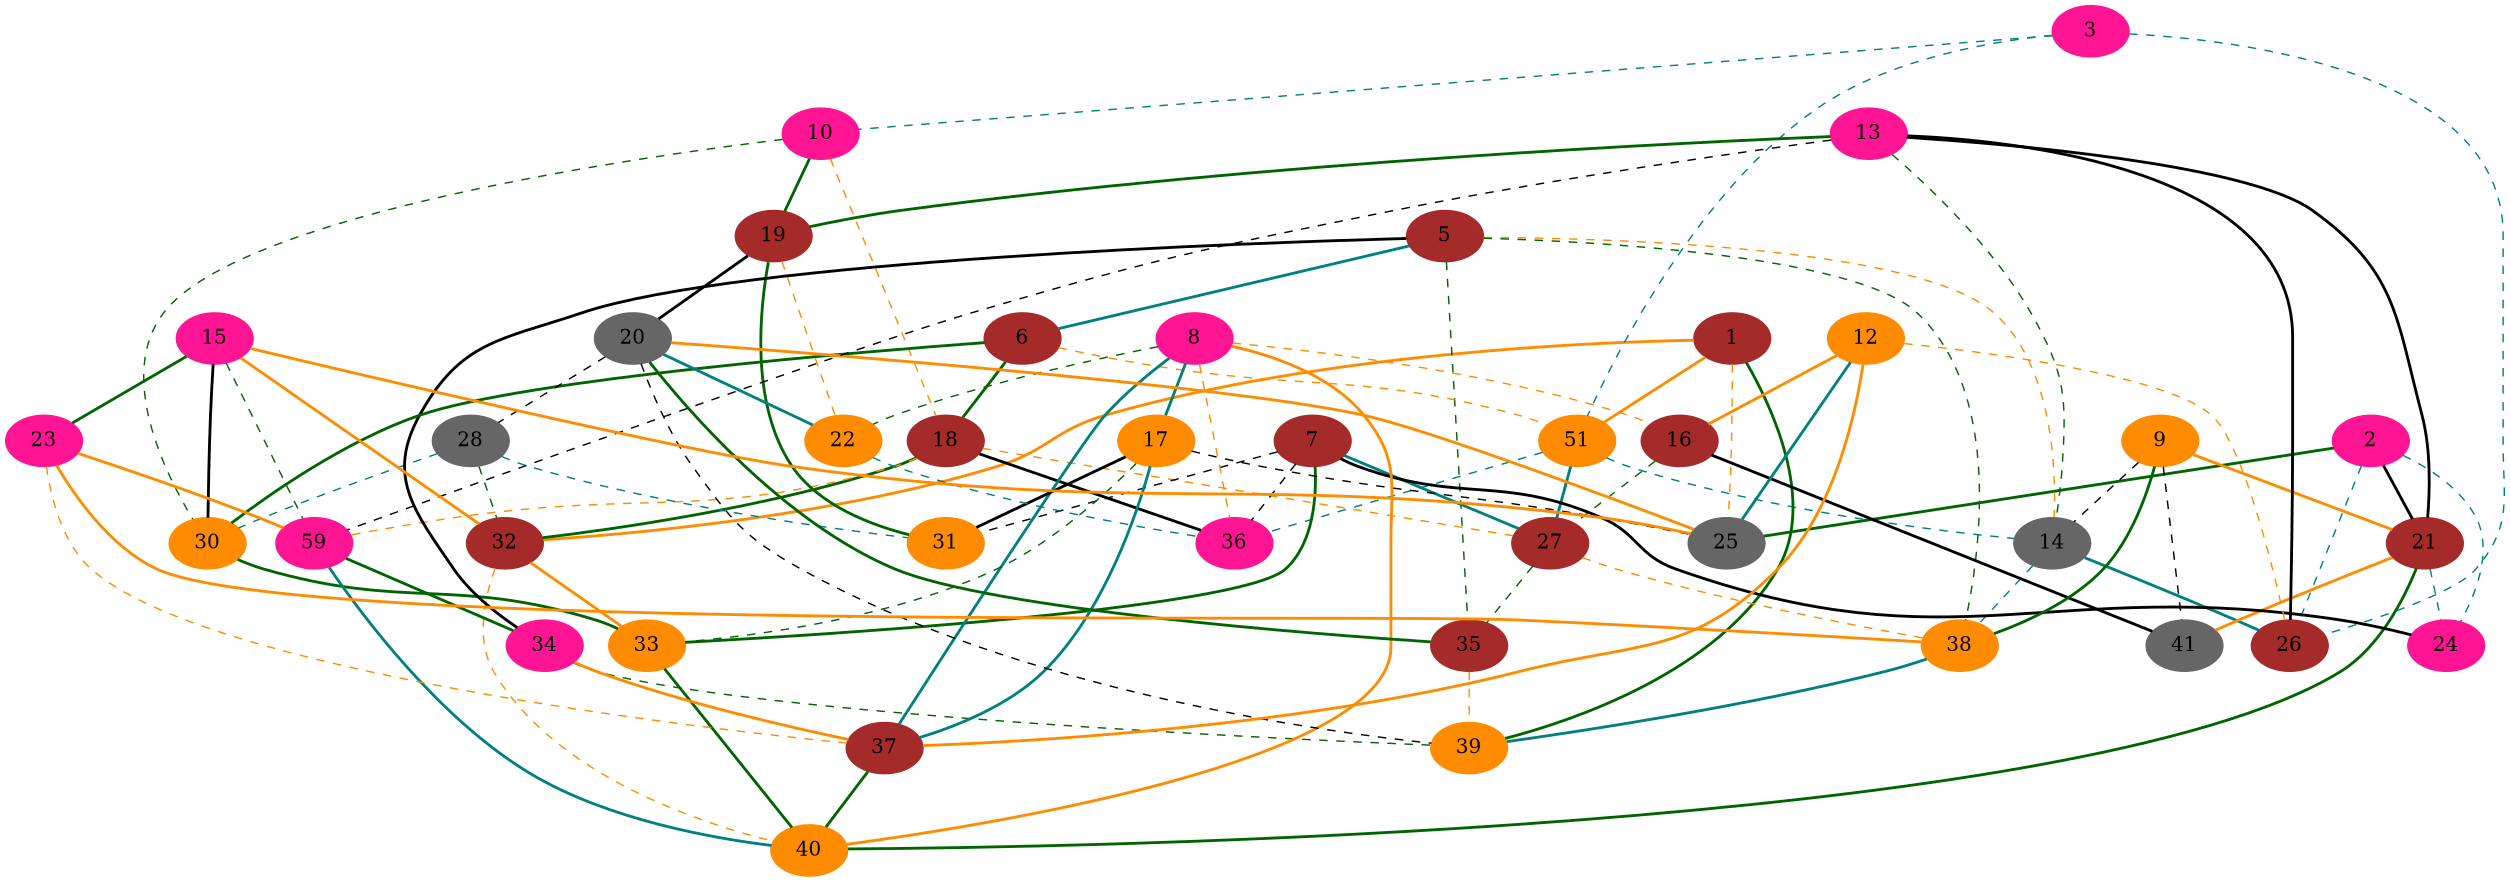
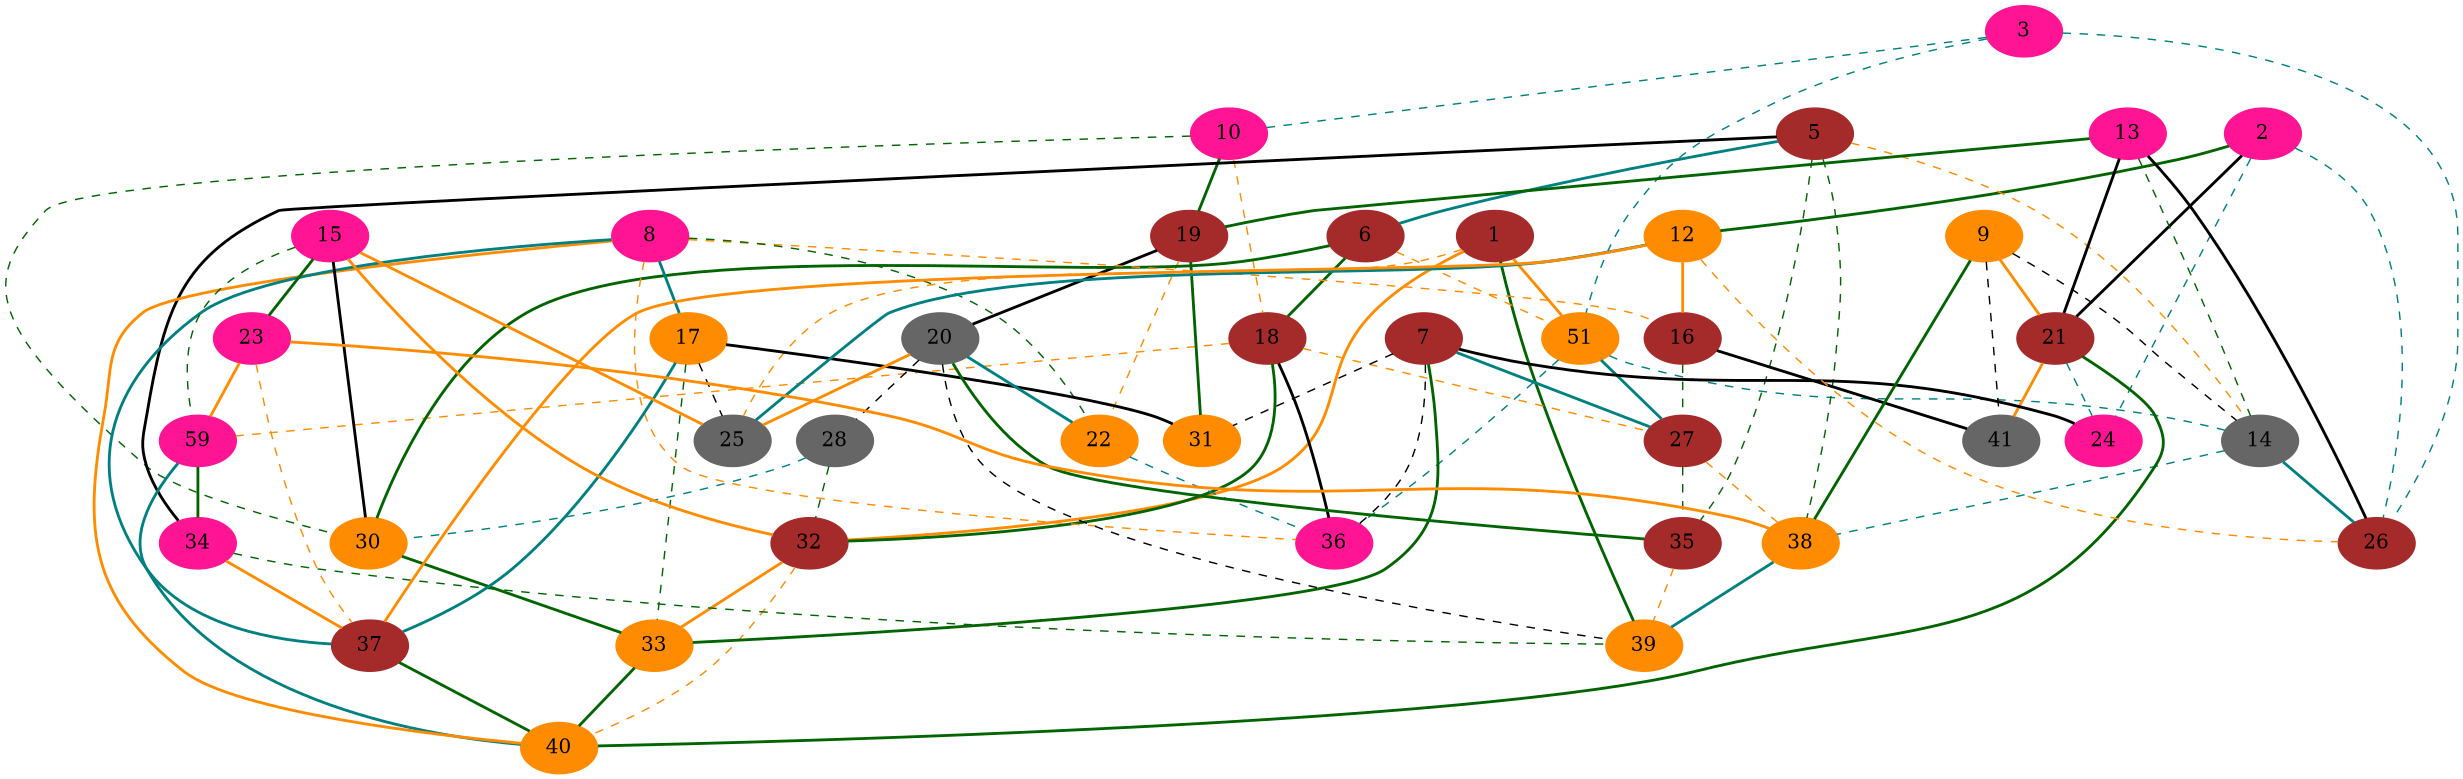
(1076, 283) -> none
(632, 492) -> none
(2035, 494) -> (1976, 197)
